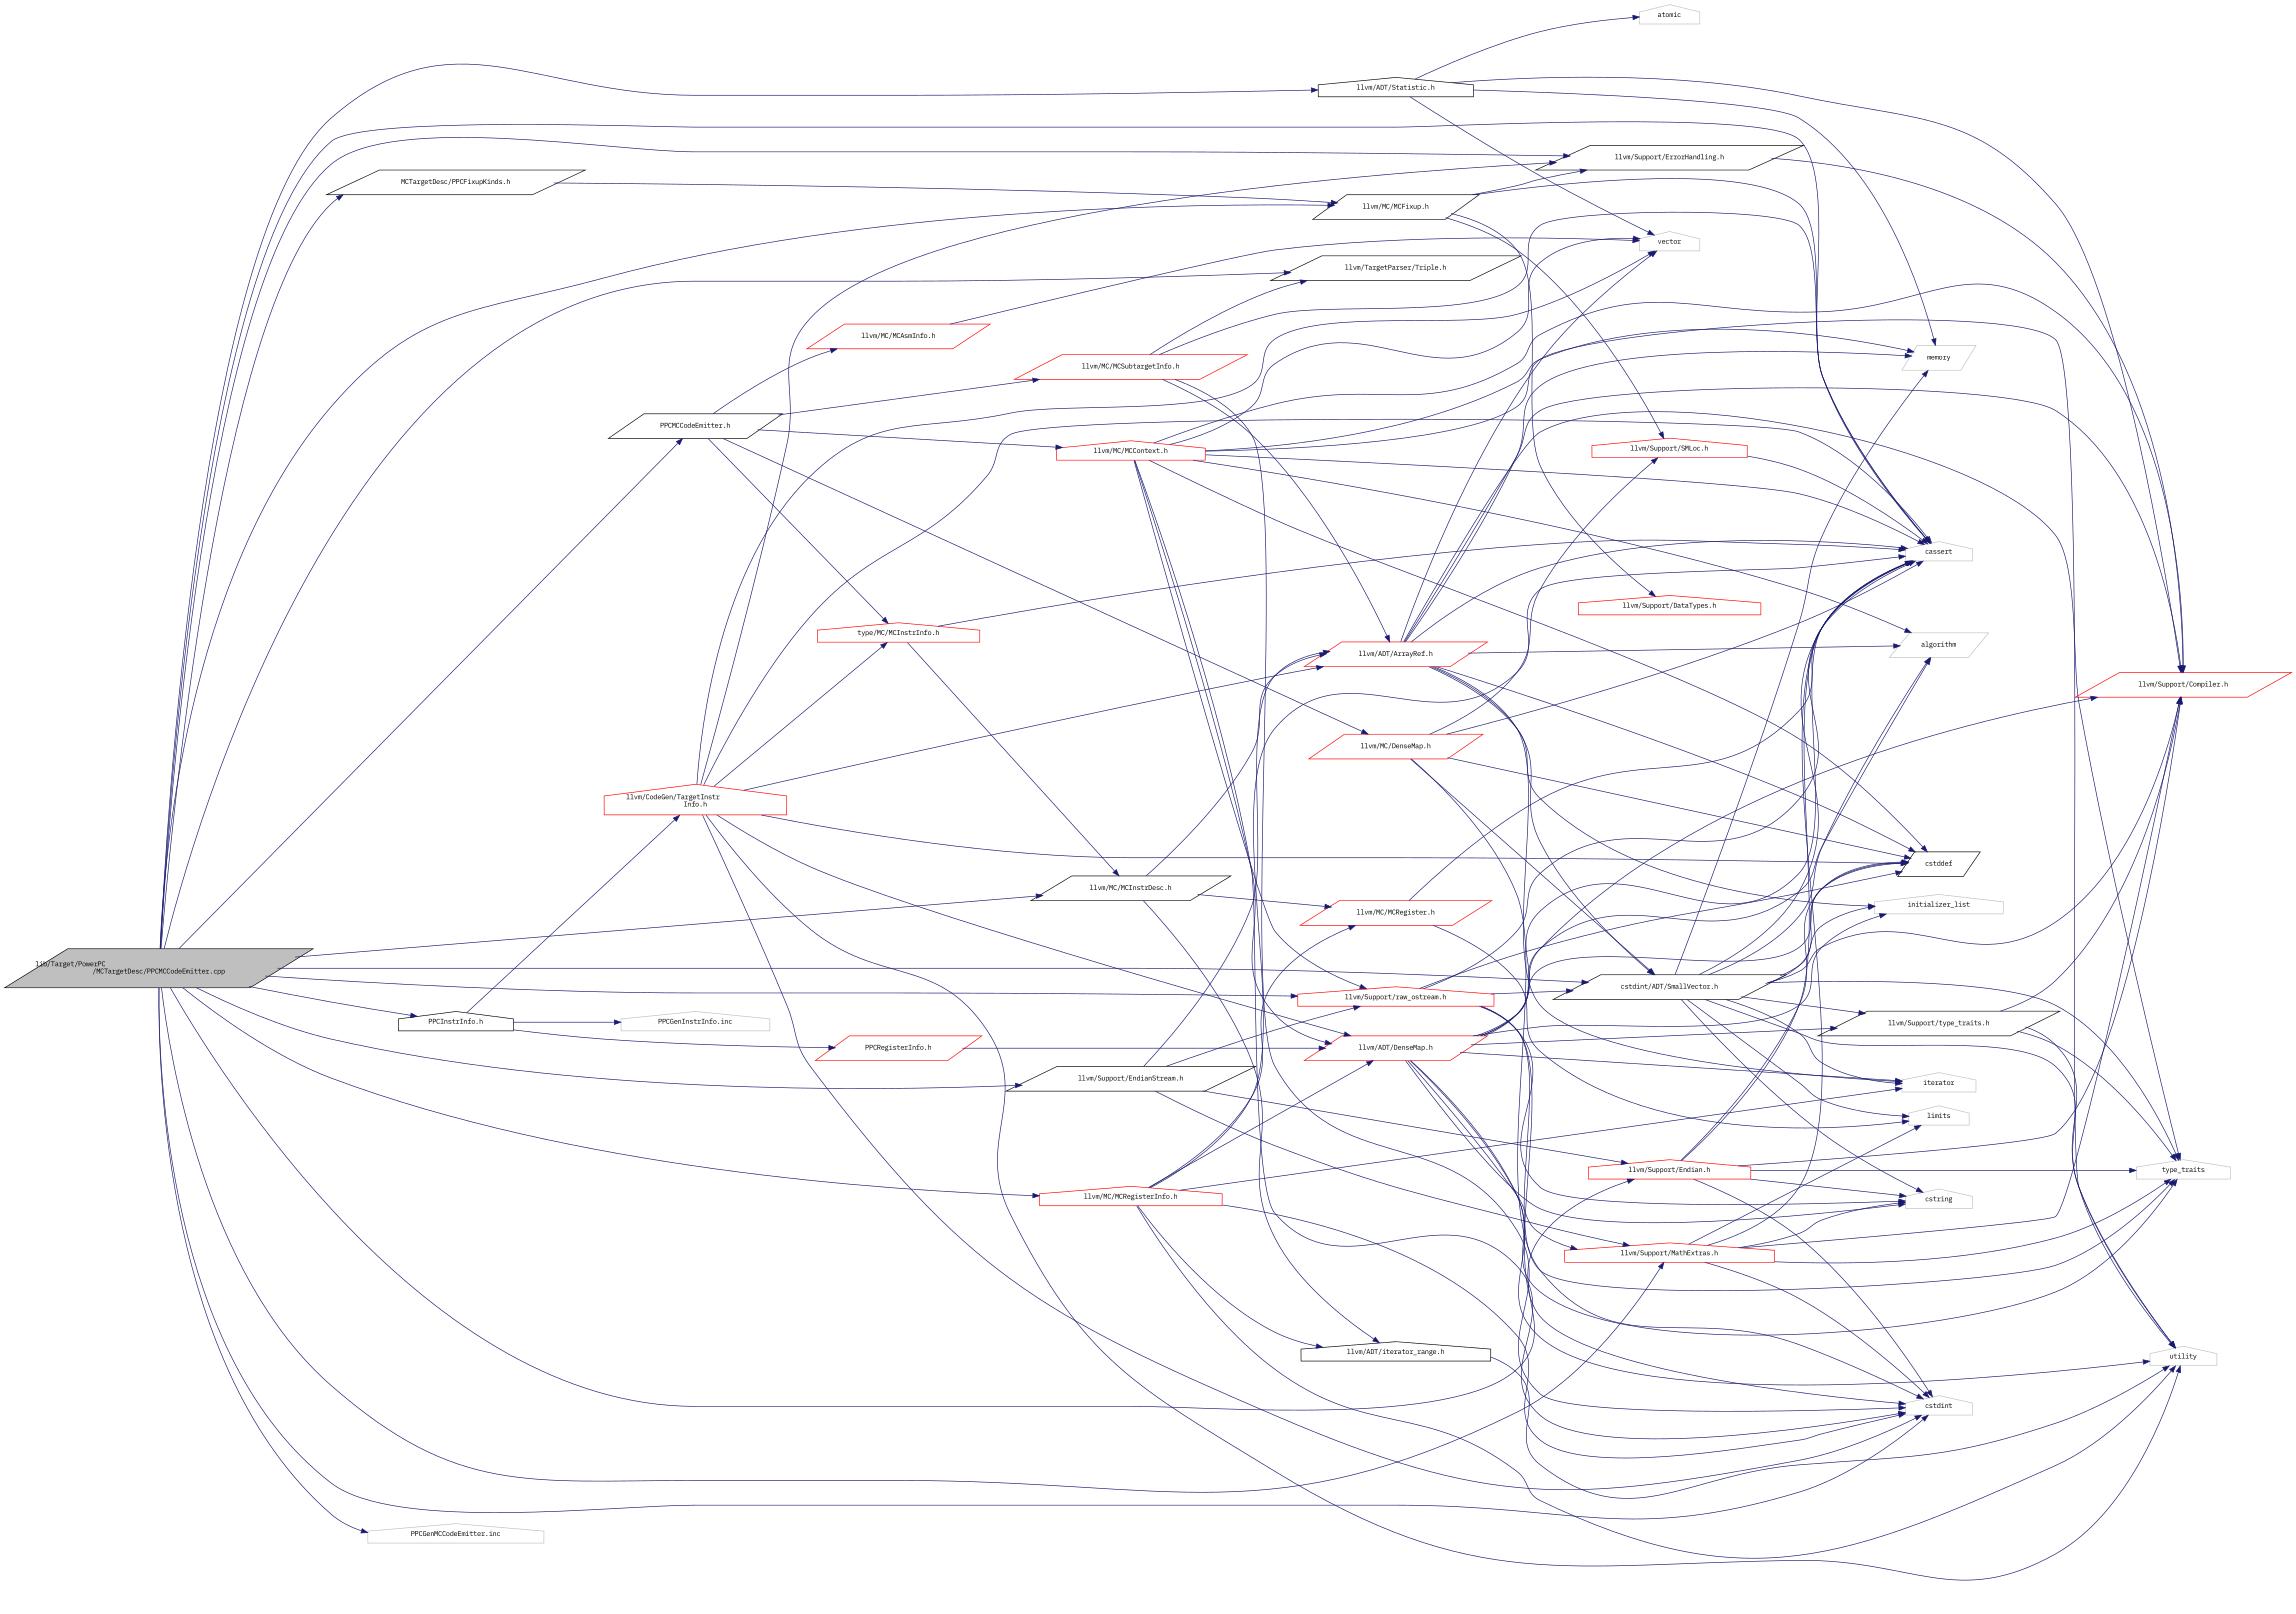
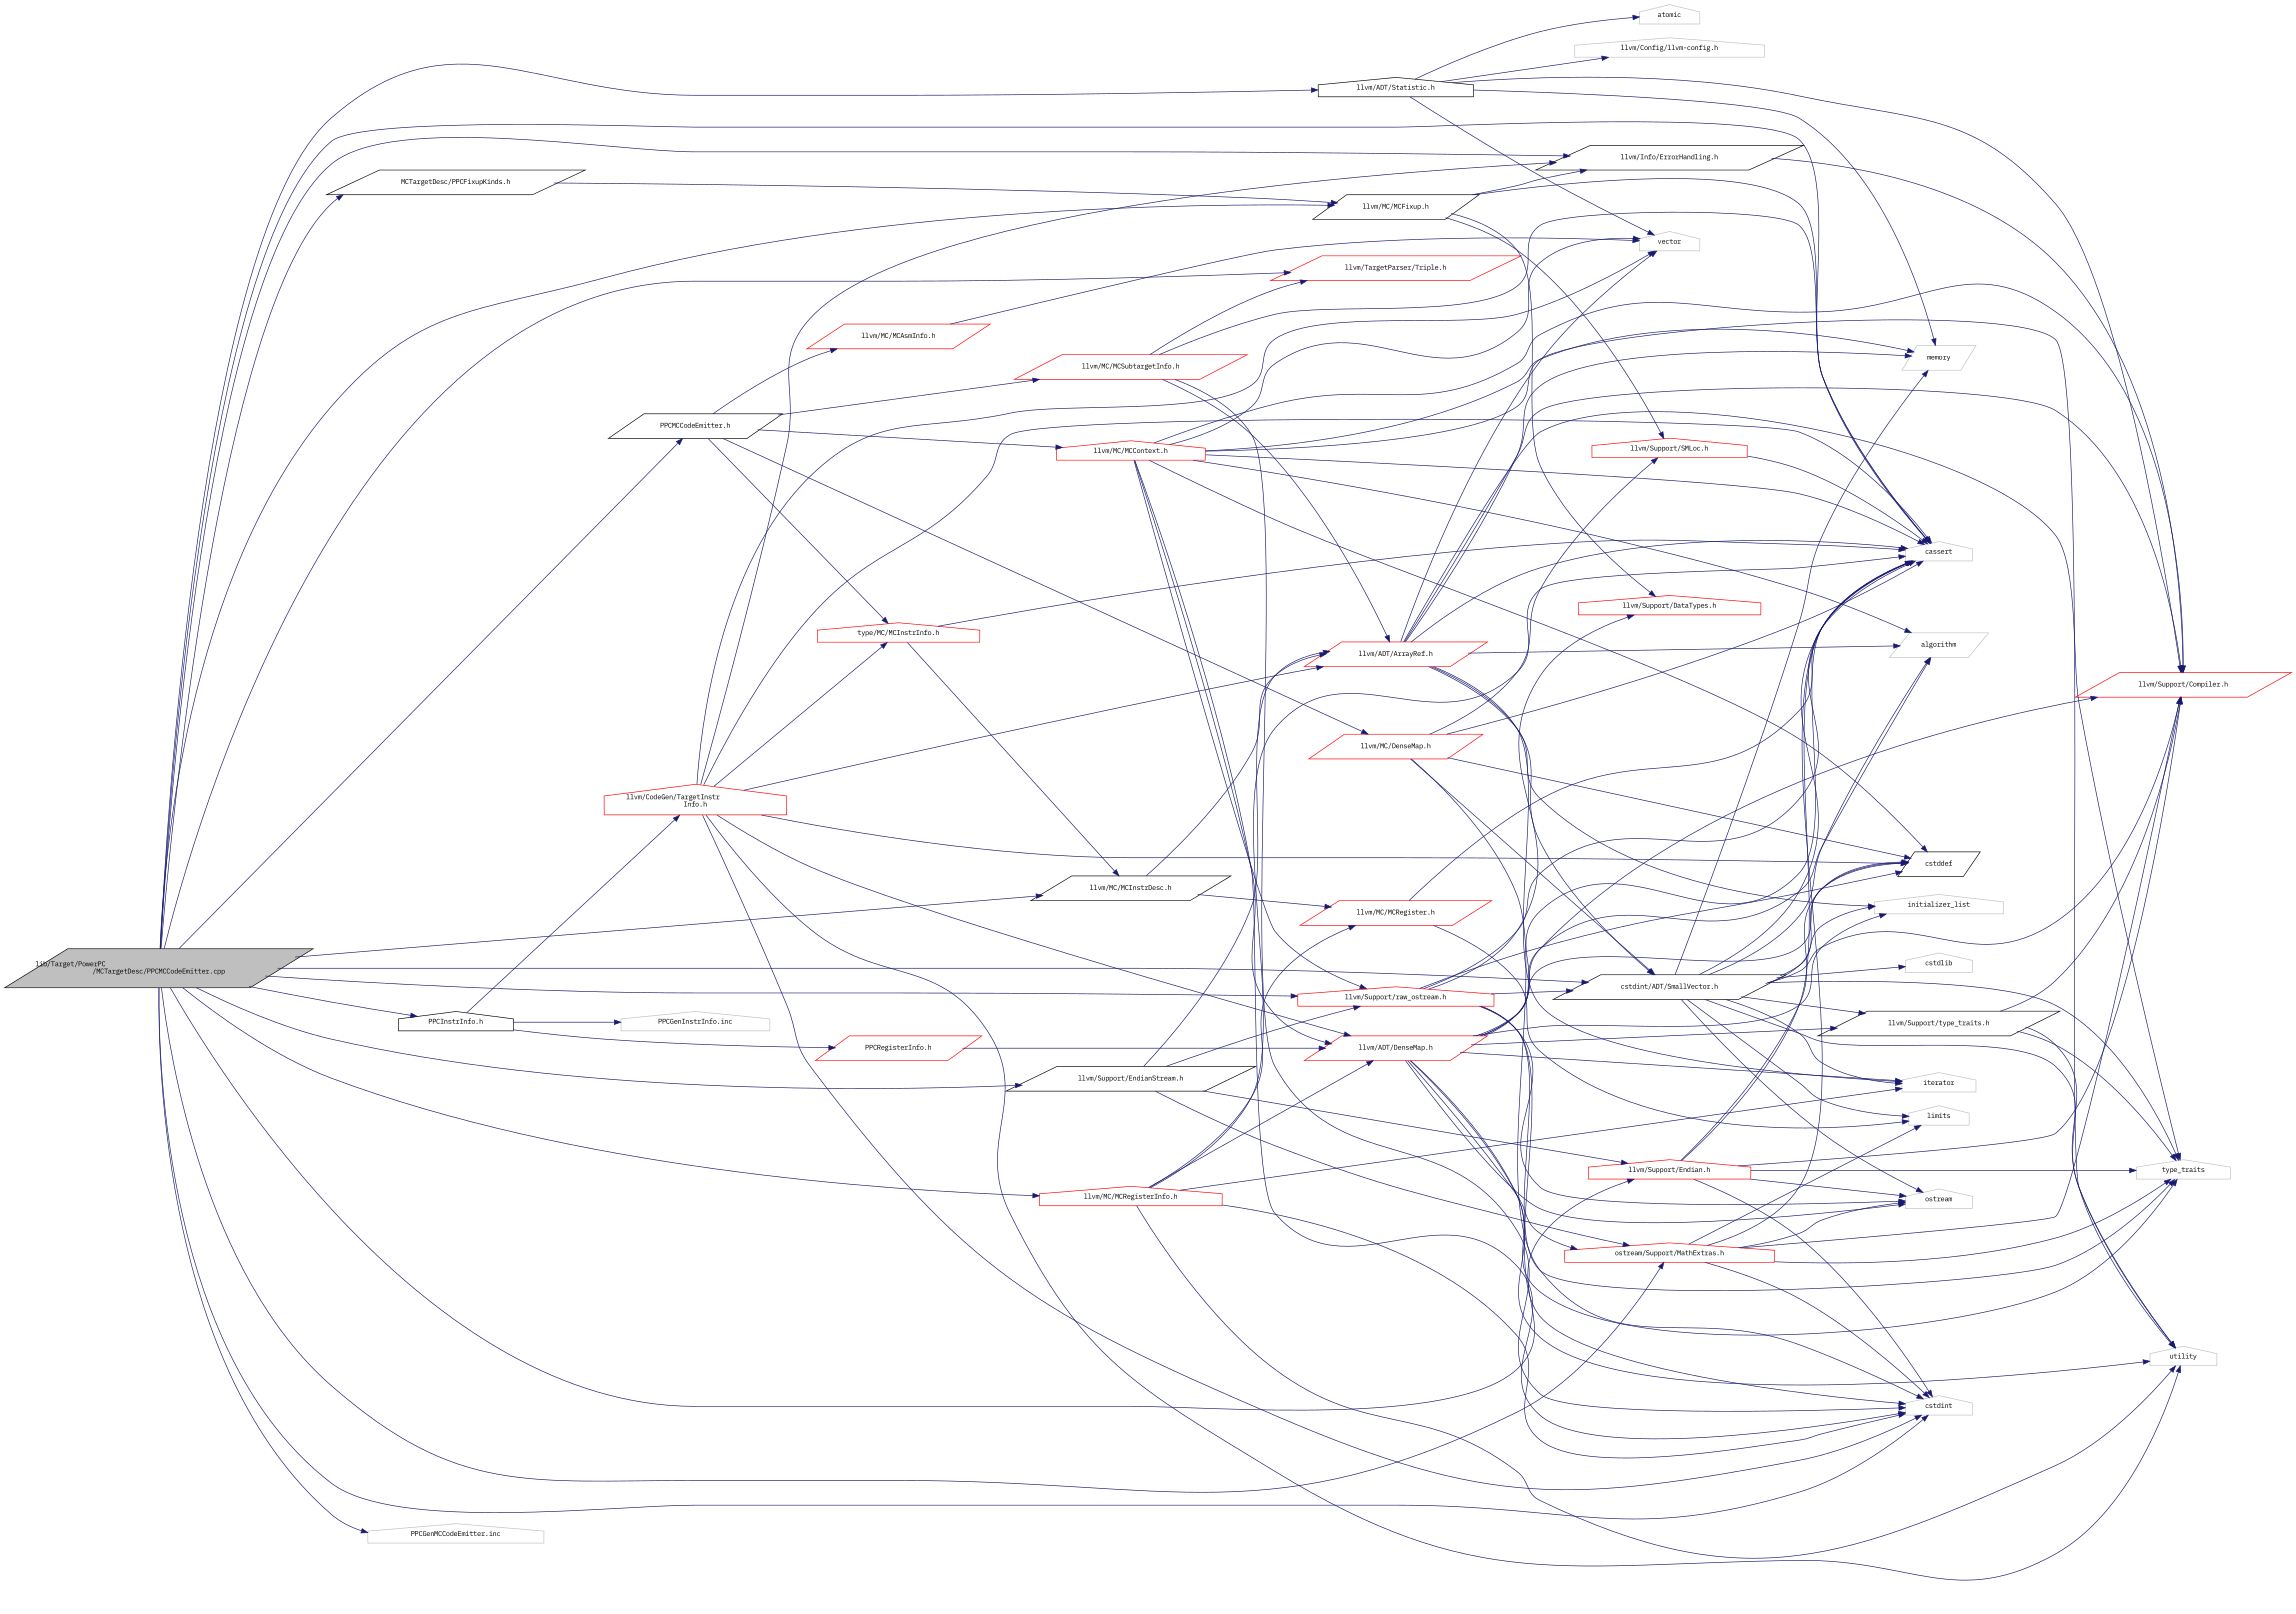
none -> (1670, 48)
(1670, 158) -> (1670, 158)
(1396, 268) -> (1396, 268)
(1677, 748) -> none
none -> (1523, 780)
none -> (1939, 964)
(1939, 1200) -> (1939, 1200)
(1670, 1254) -> (1670, 1254)
(1396, 1352) -> none
